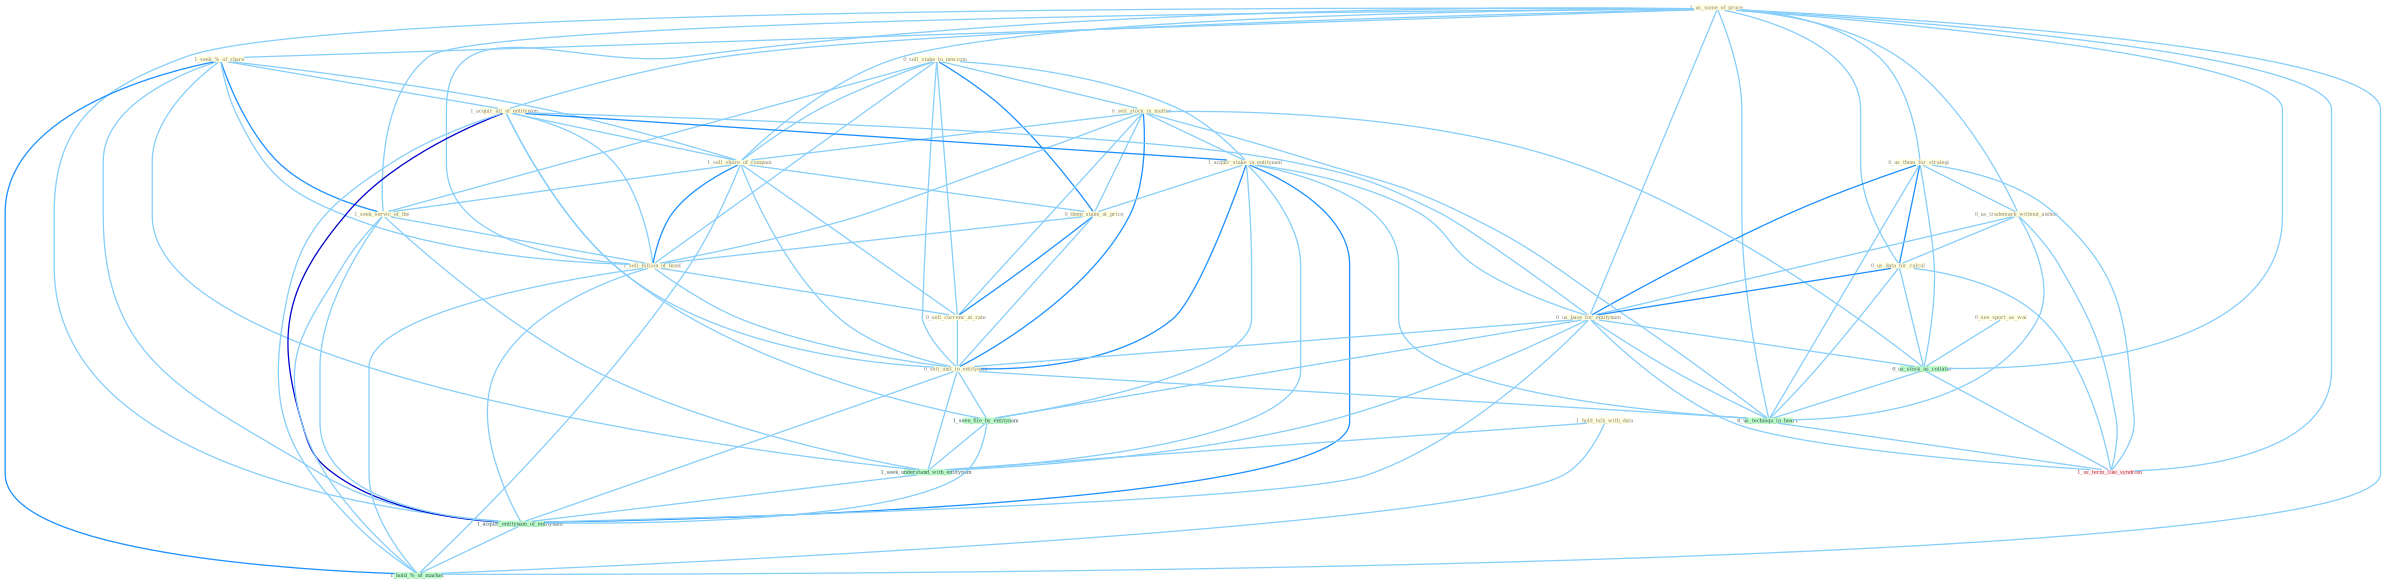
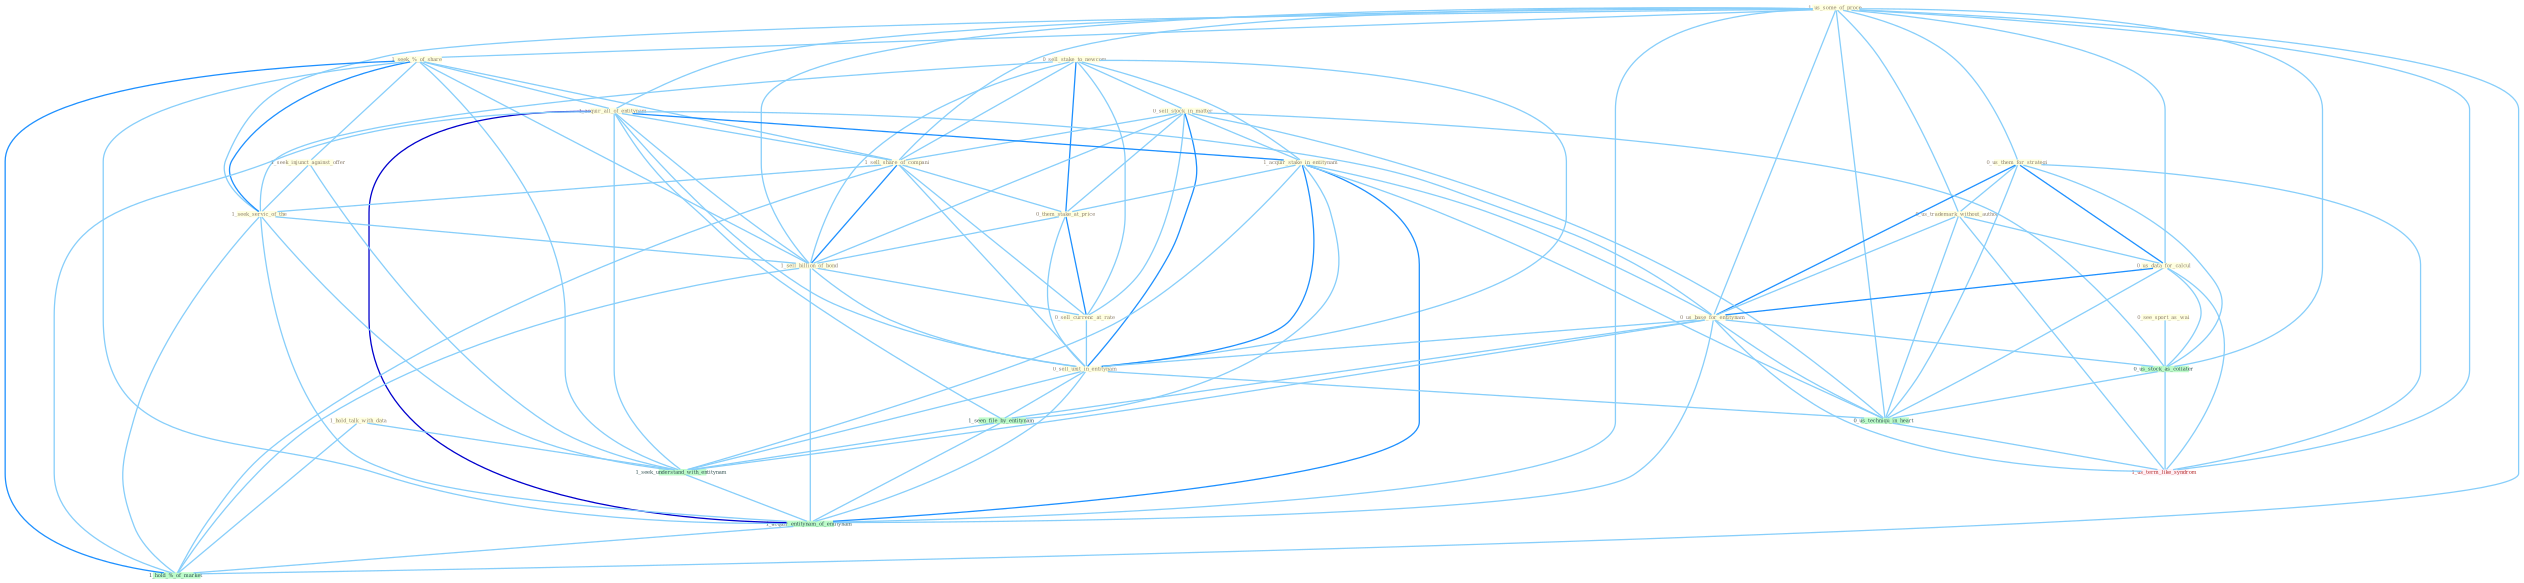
none -> (310, 163)
none -> (614, 294)
